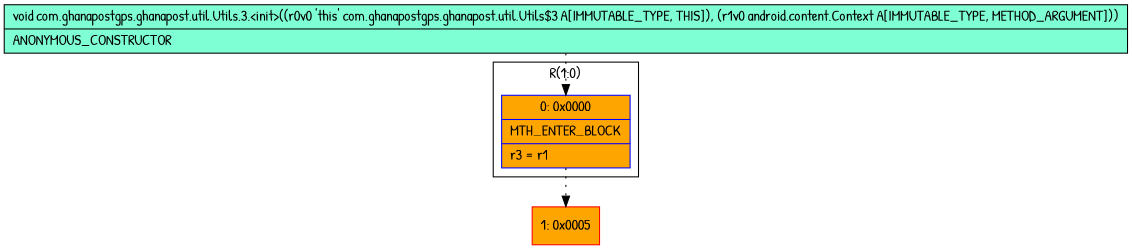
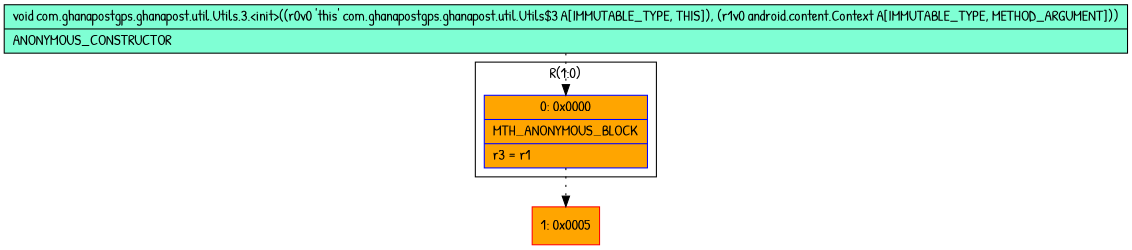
(566, 131) -> (566, 131)
